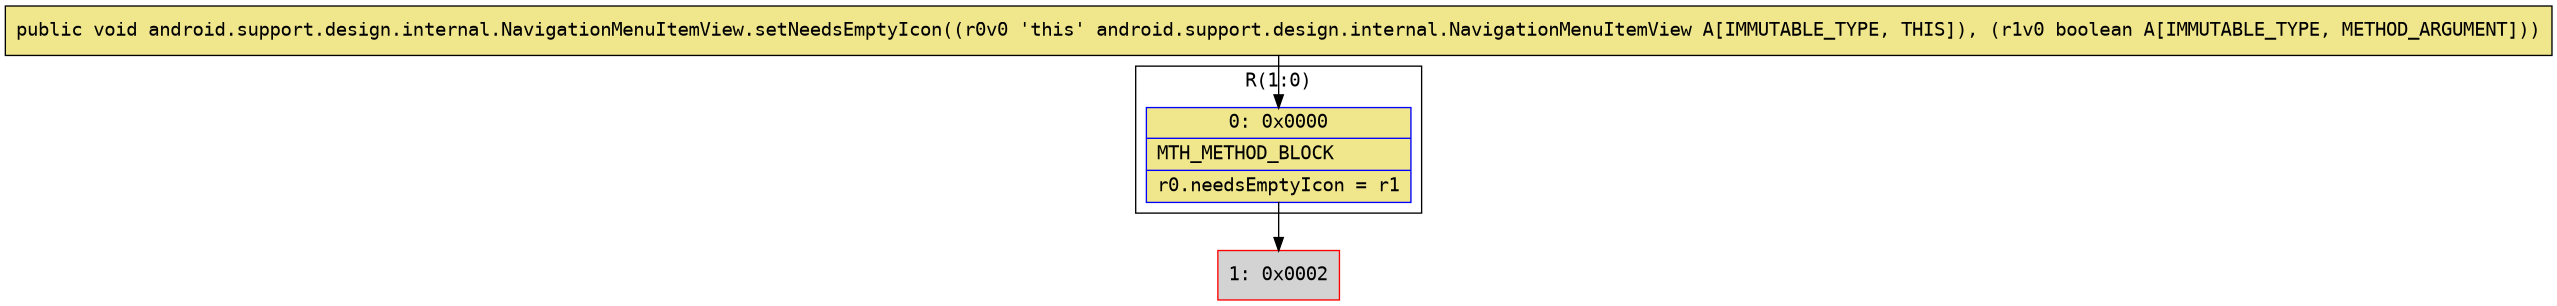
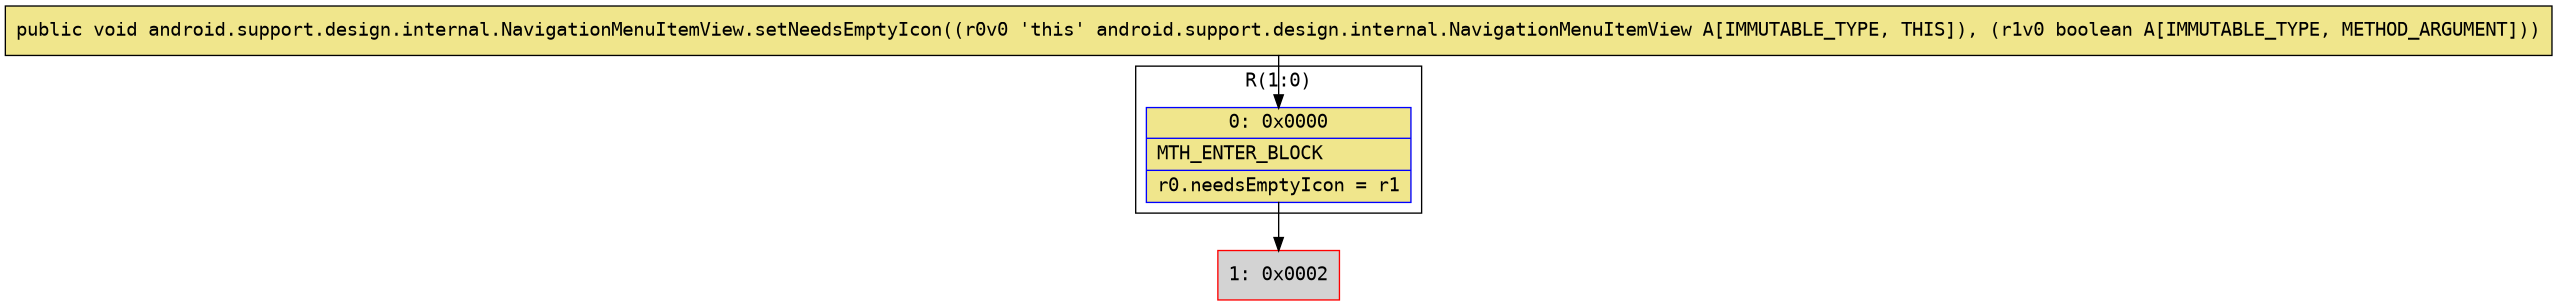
(1246, 154) -> (1240, 154)
